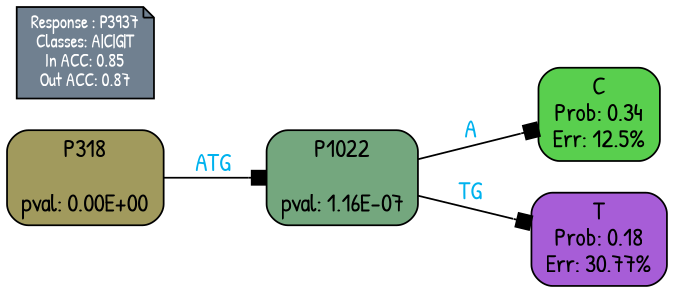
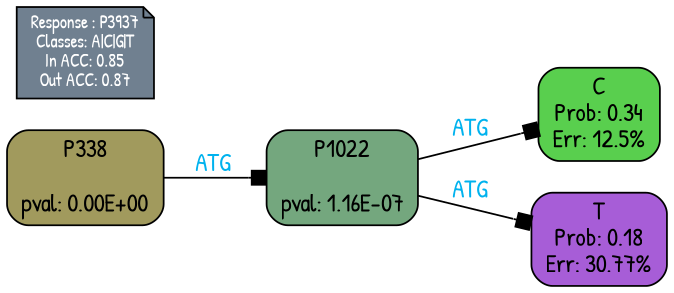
(471, 131) -> (471, 129)
(85, 178) -> (85, 178)
(471, 193) -> (471, 191)
